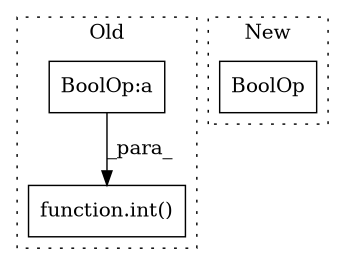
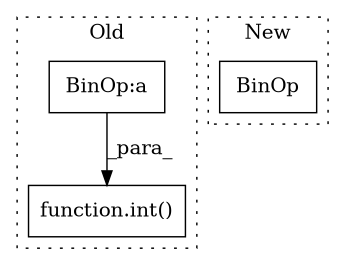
(107, 87) -> (107, 87)
(268, 87) -> (268, 87)
